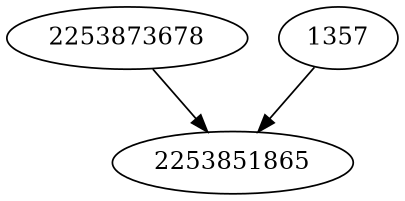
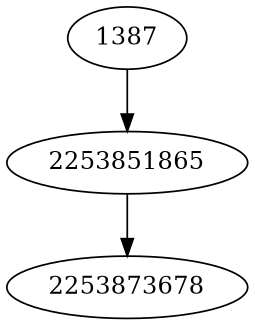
(338, 38) -> (127, 38)
(174, 94) -> (127, 216)
